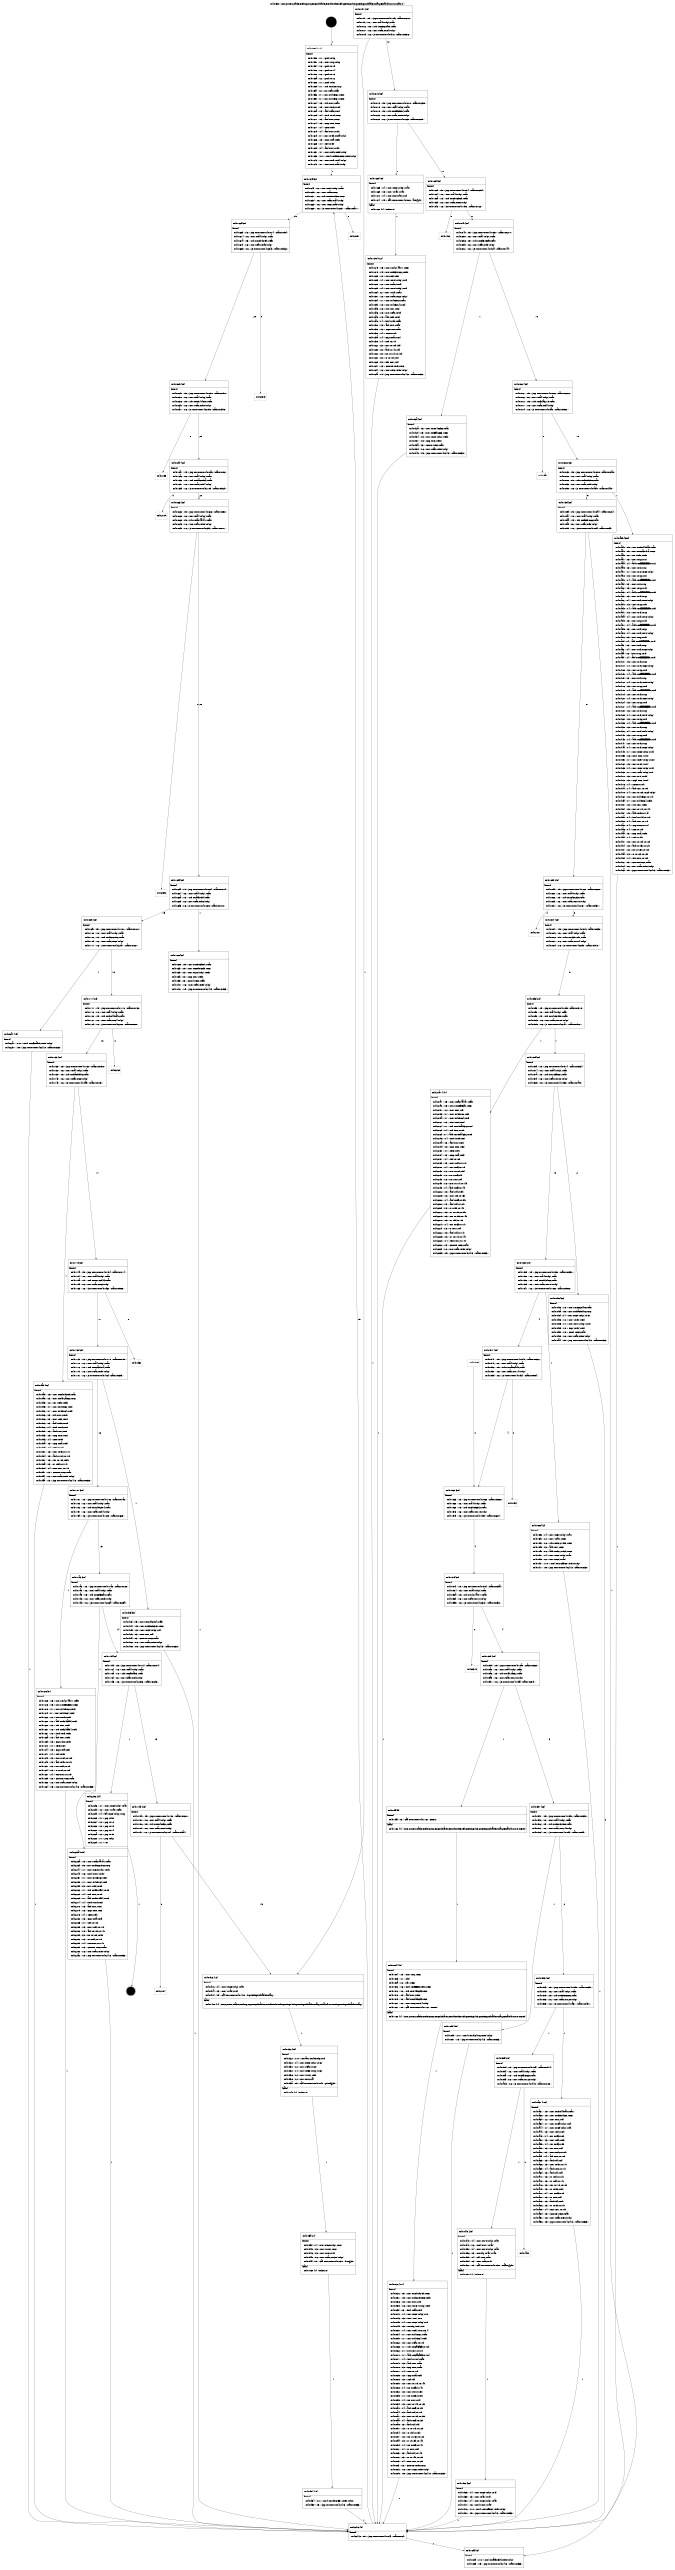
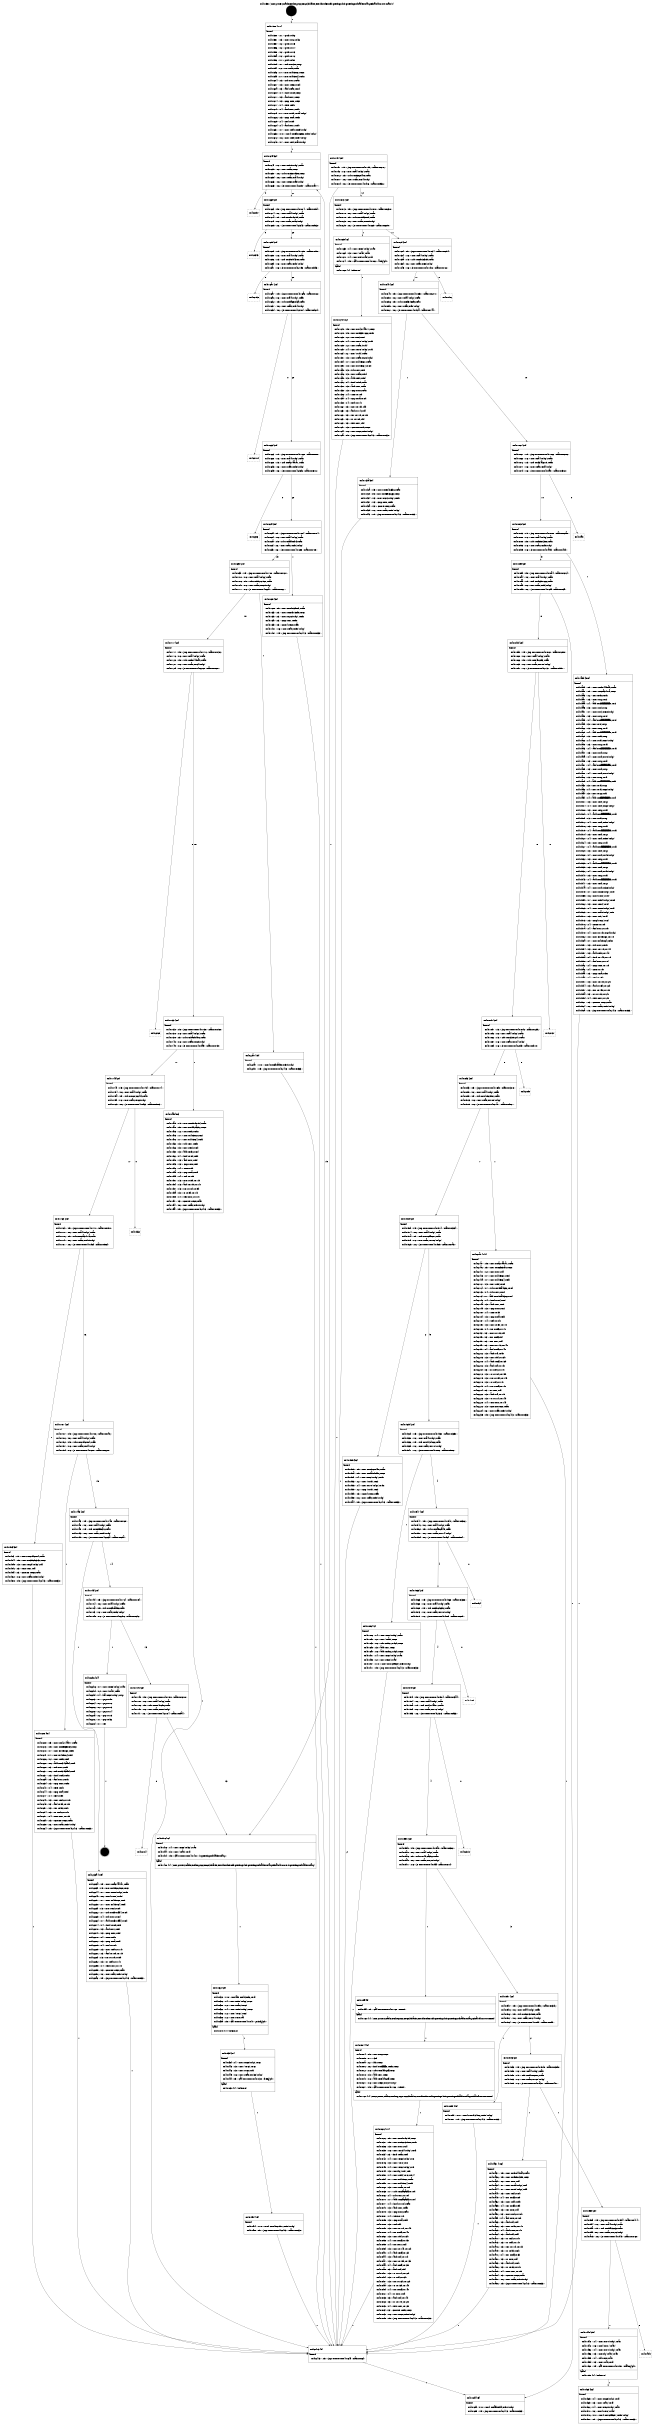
none -> (525, 1092)
(474, 1426) -> (457, 1658)
(435, 2527) -> none
